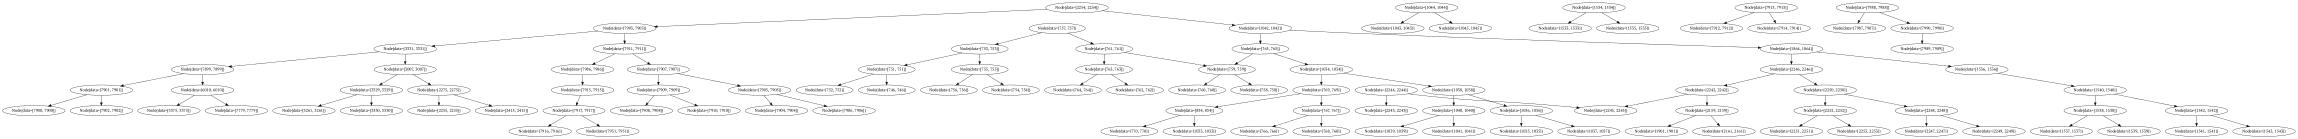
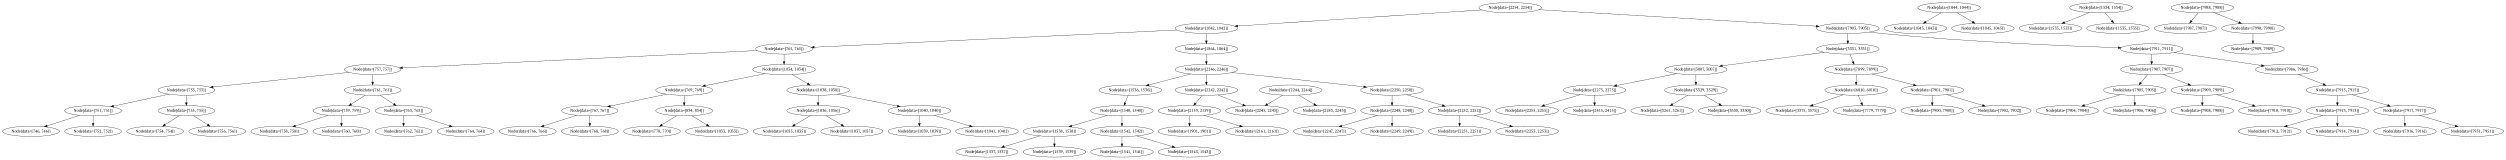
(1245, 58) -> (580, 59)
(1883, 59) -> (1170, 79)
none -> (2337, 99)
